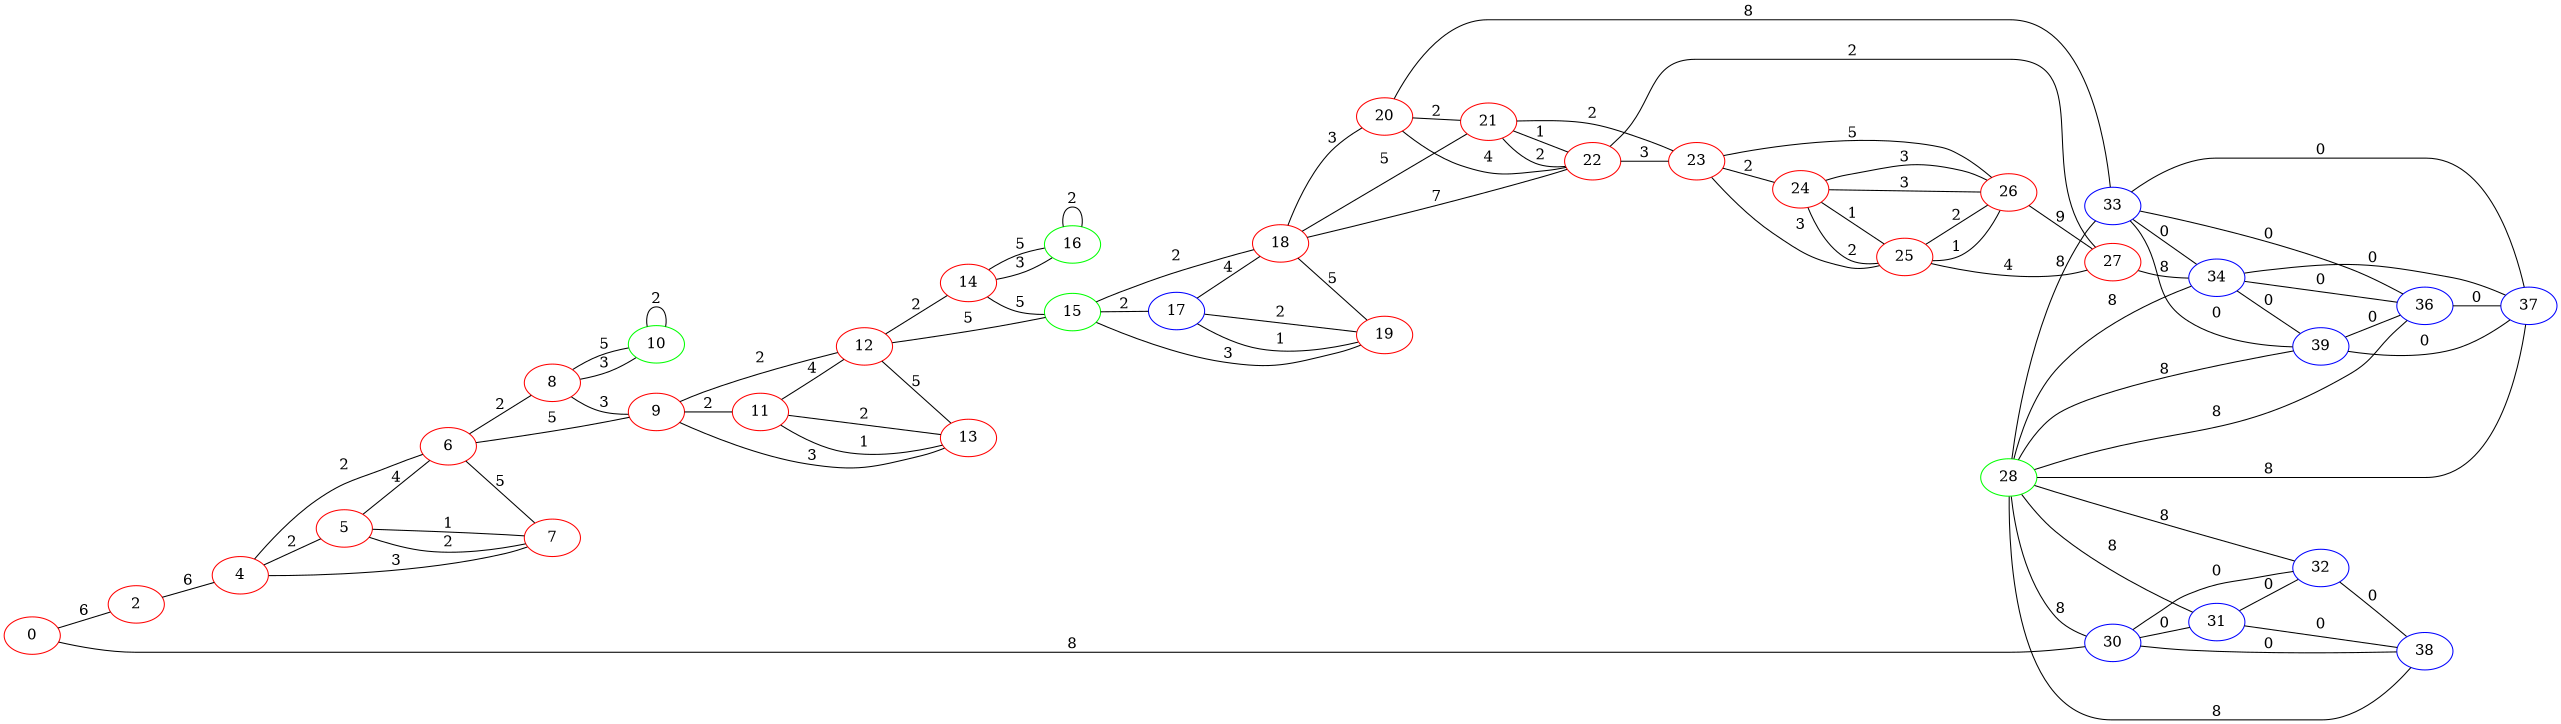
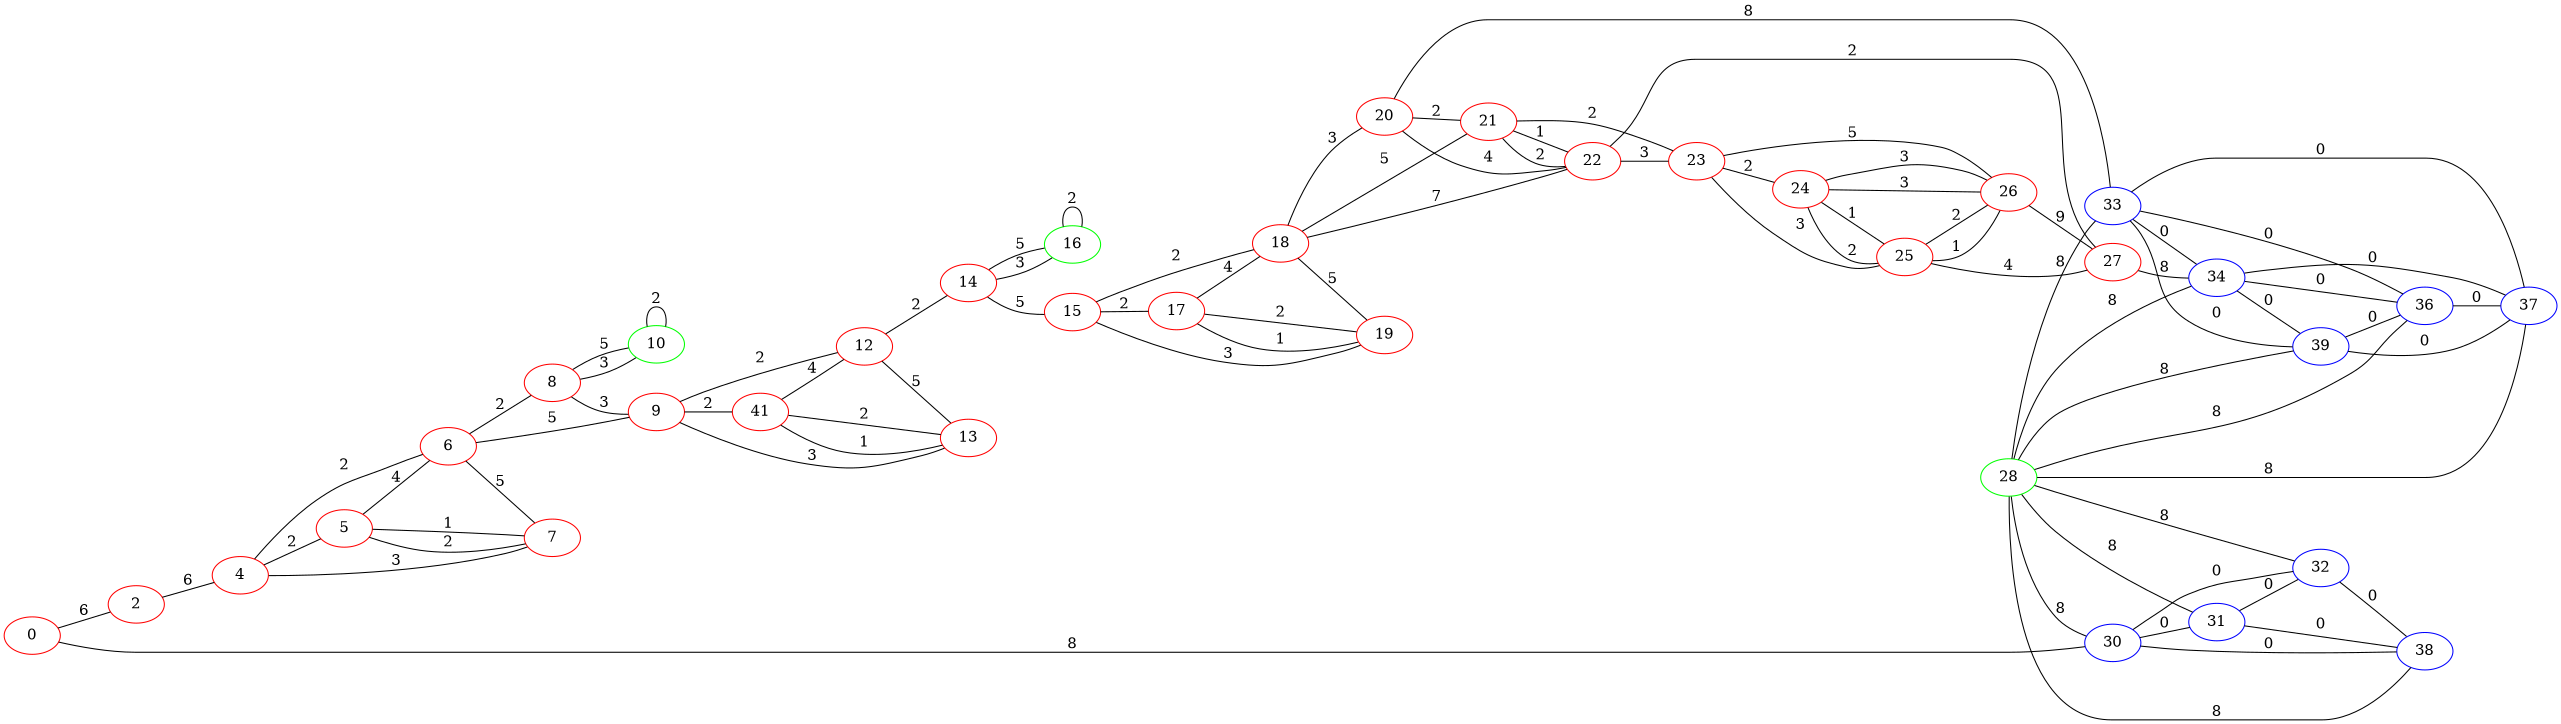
(1177, 311) -> (1177, 311)
(1073, 312) -> (1073, 312)
(969, 331) -> none
(760, 412) -> (760, 412)
